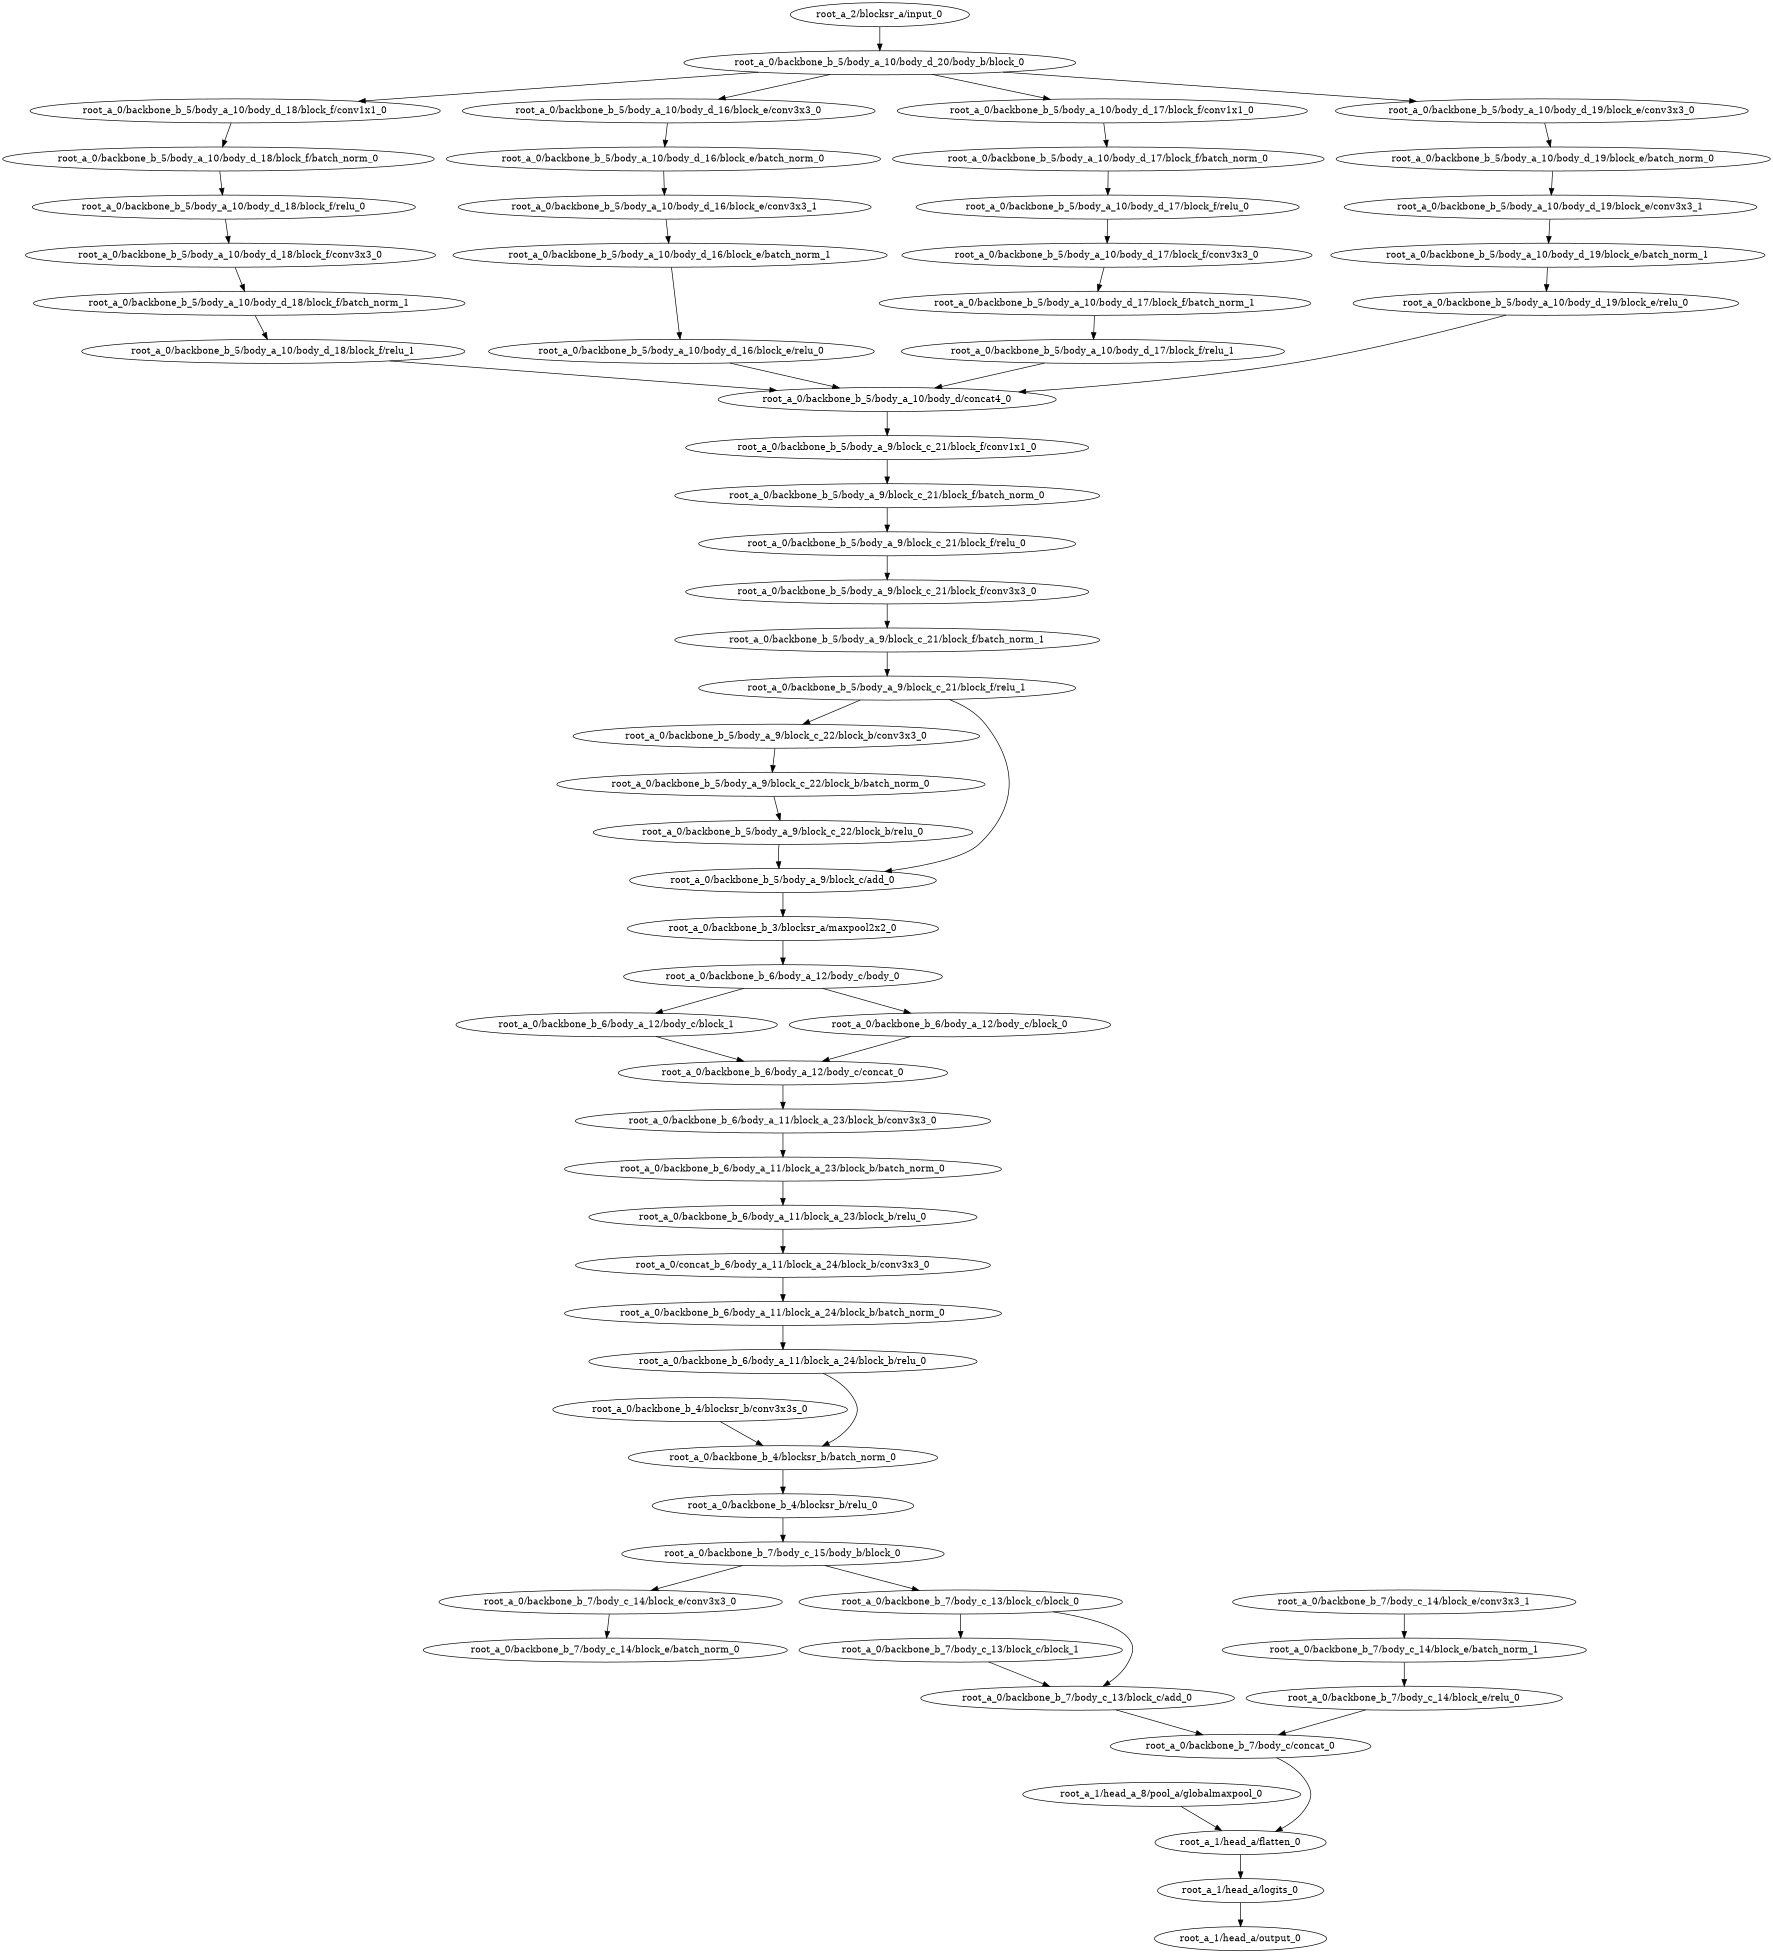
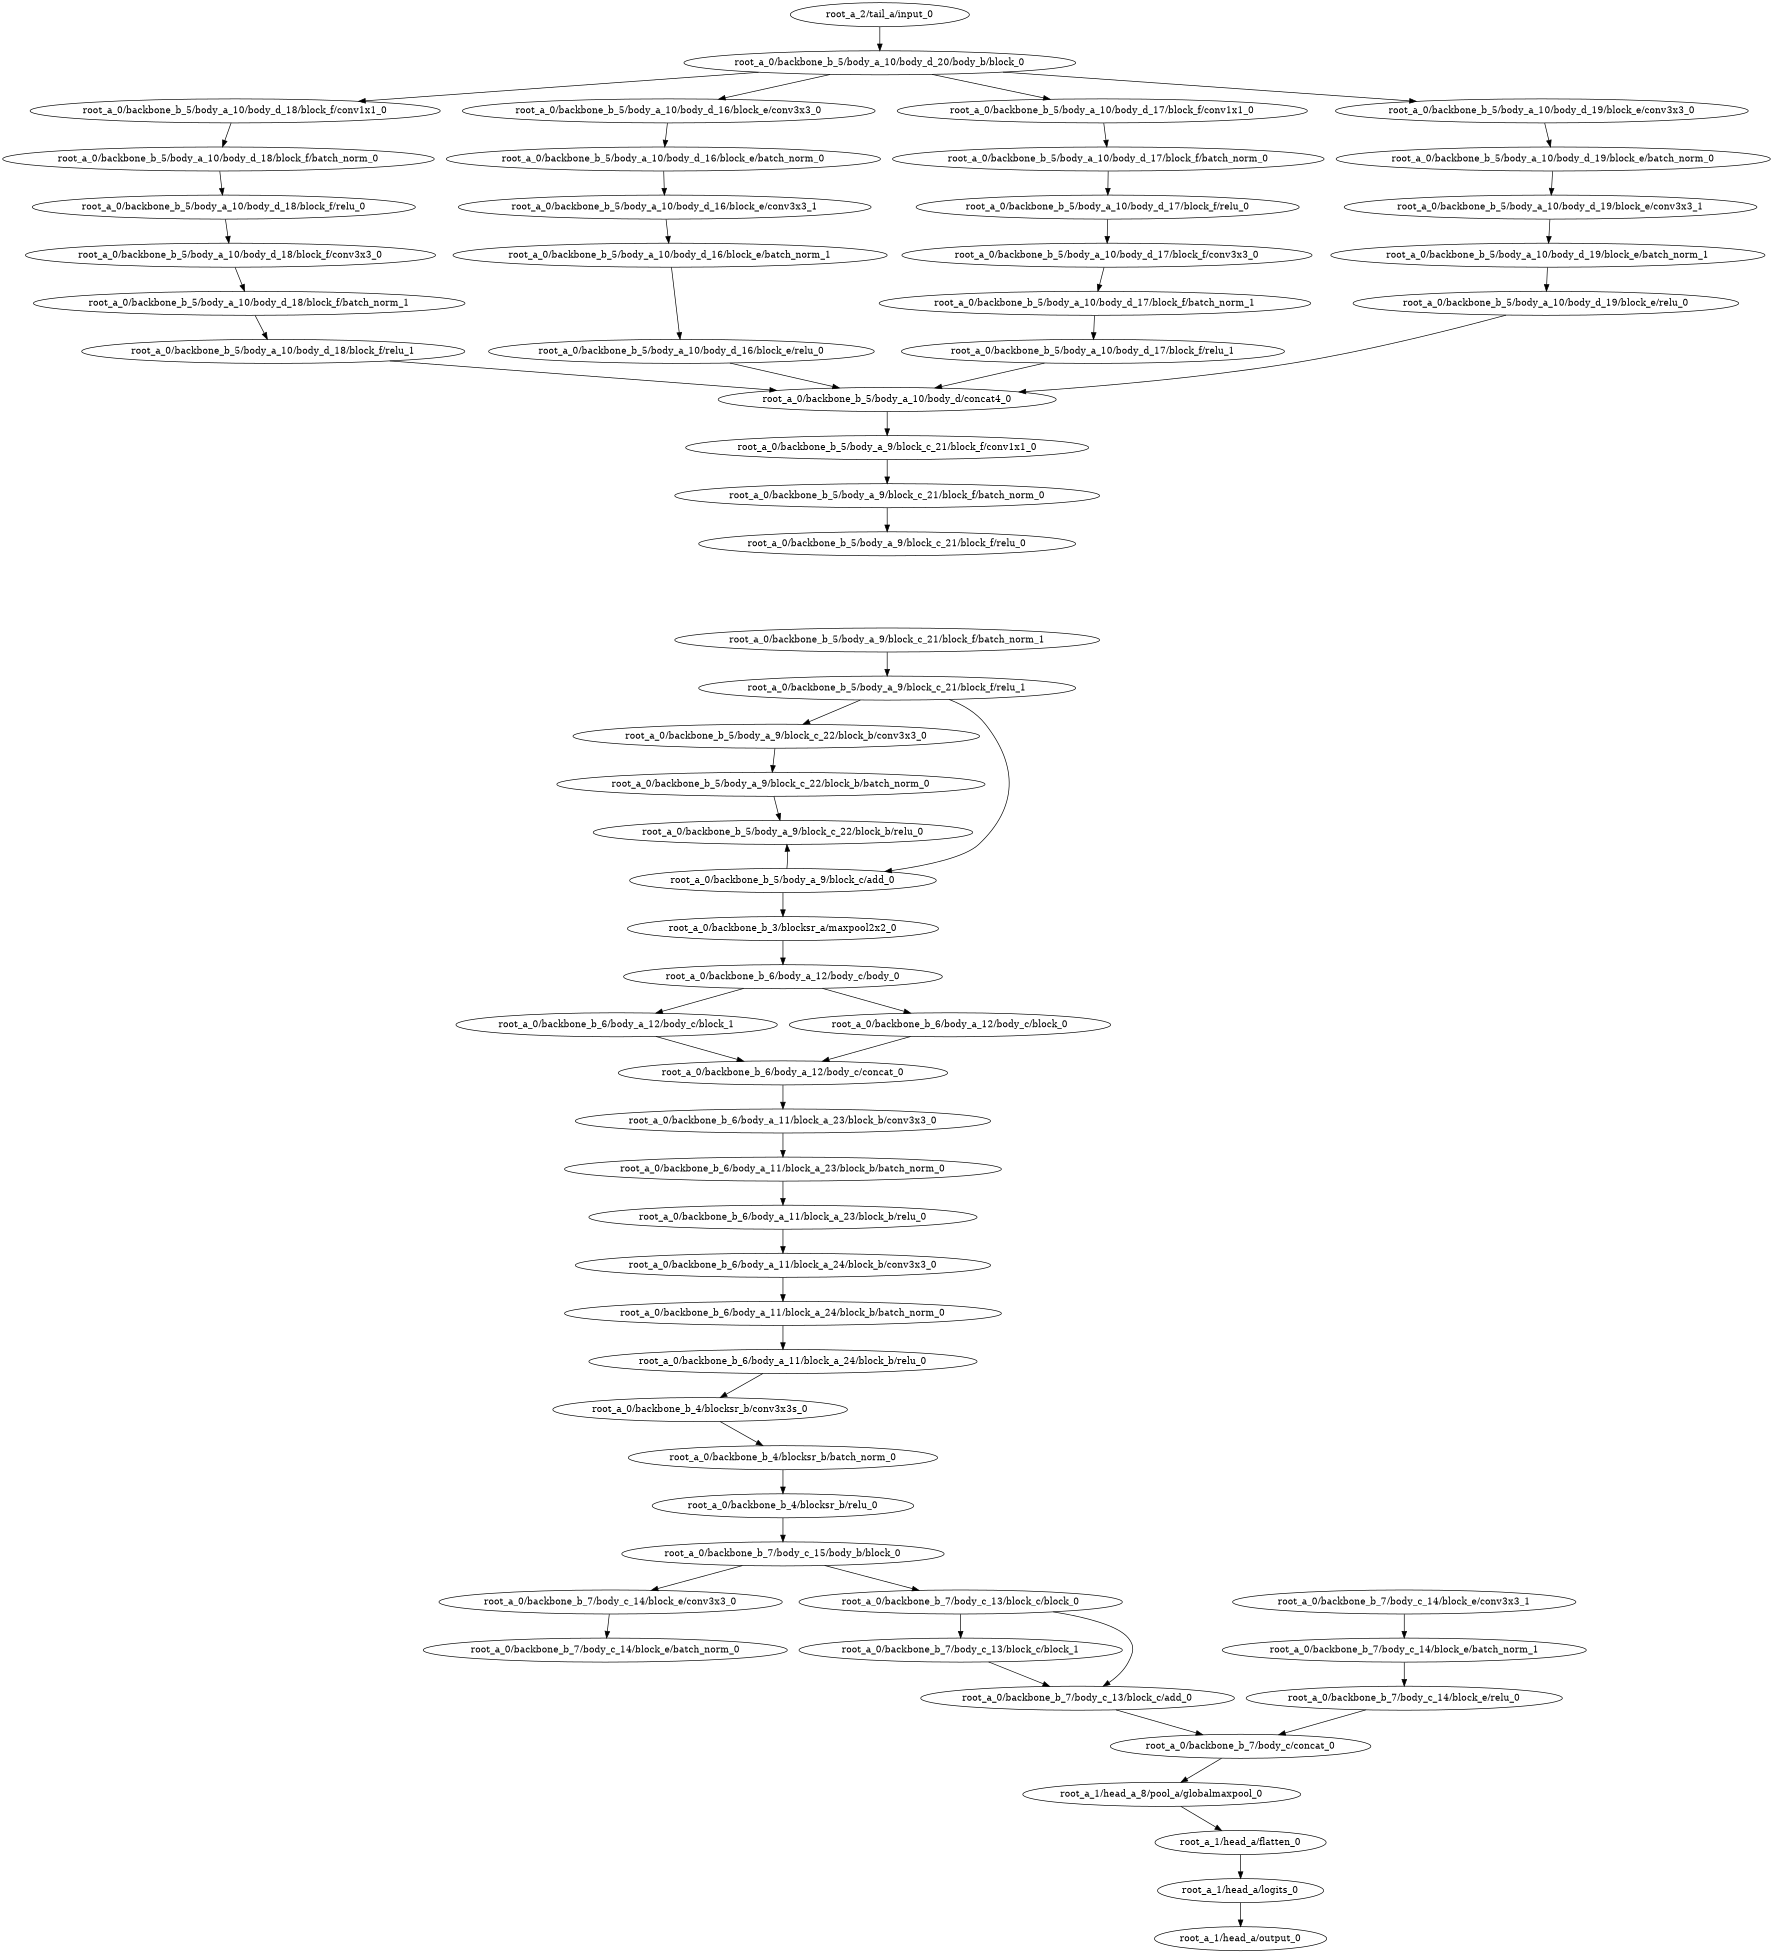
(880, 15) -> (880, 15)
(887, 592) -> none
(779, 853) -> (787, 860)
(783, 1265) -> (783, 1265)
(857, 1406) -> (745, 1384)
(1311, 1792) -> (1204, 1769)
